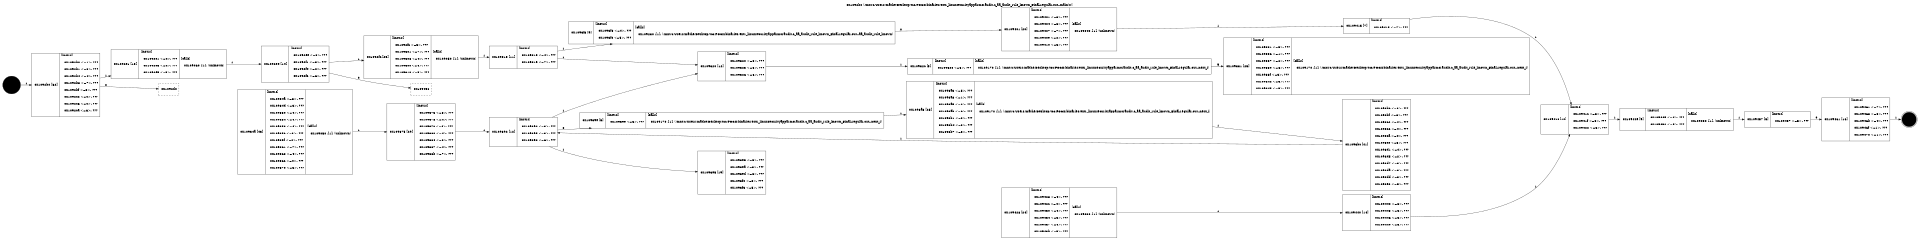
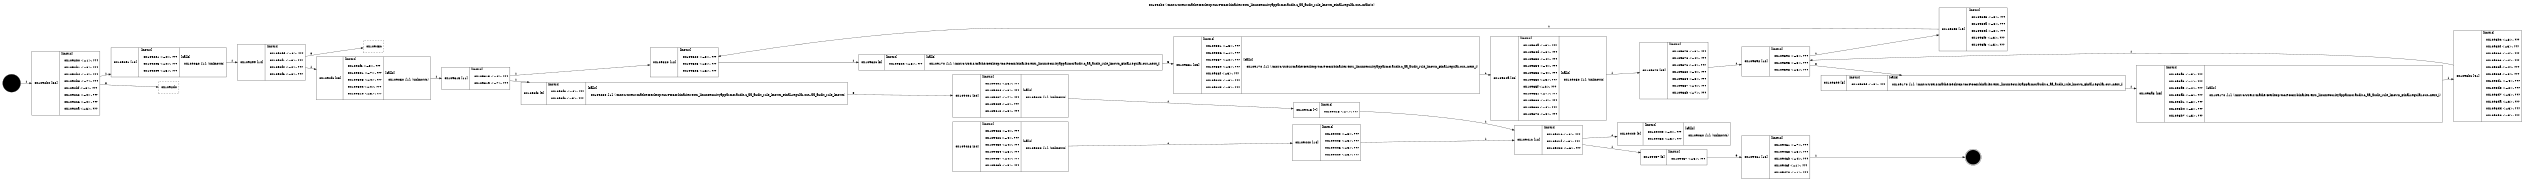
none -> (1484, 75)
(623, 93) -> (1329, 28)
(1738, 119) -> (1610, 148)
